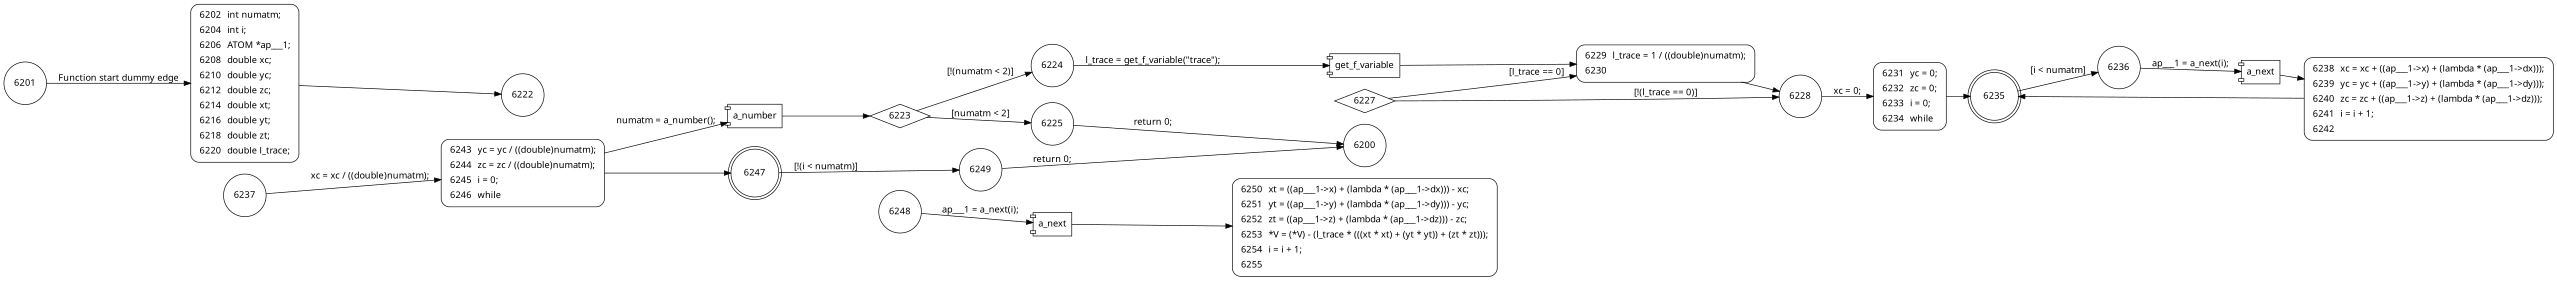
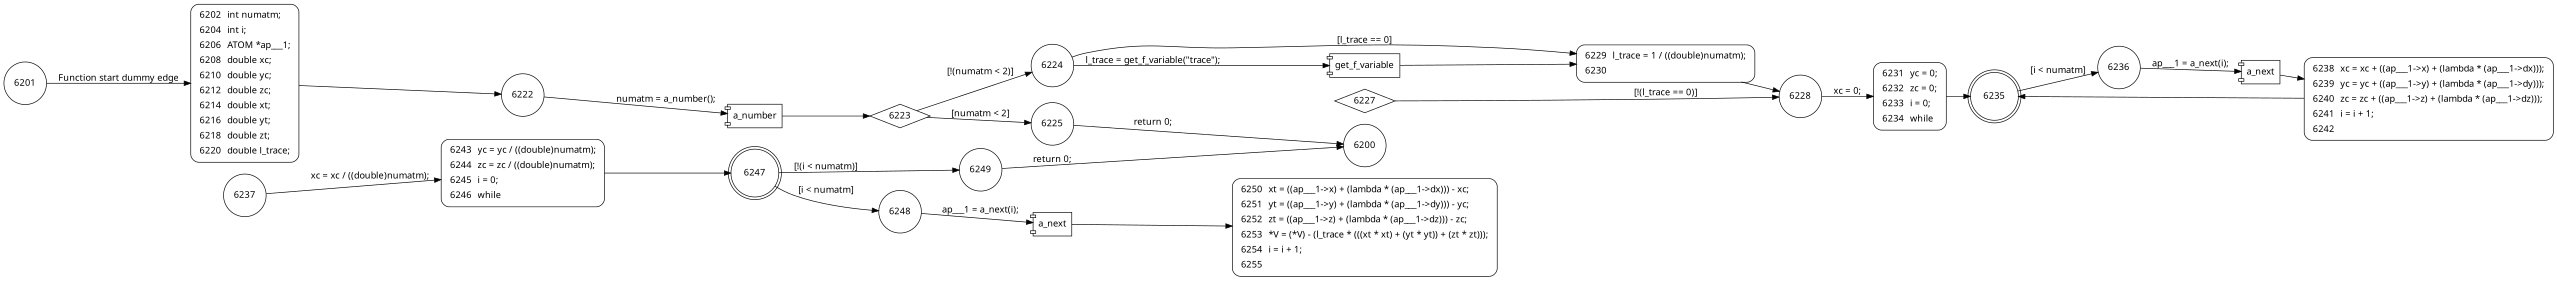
(1479, 88) -> (1320, 46)
(663, 139) -> (633, 105)
none -> (822, 203)
